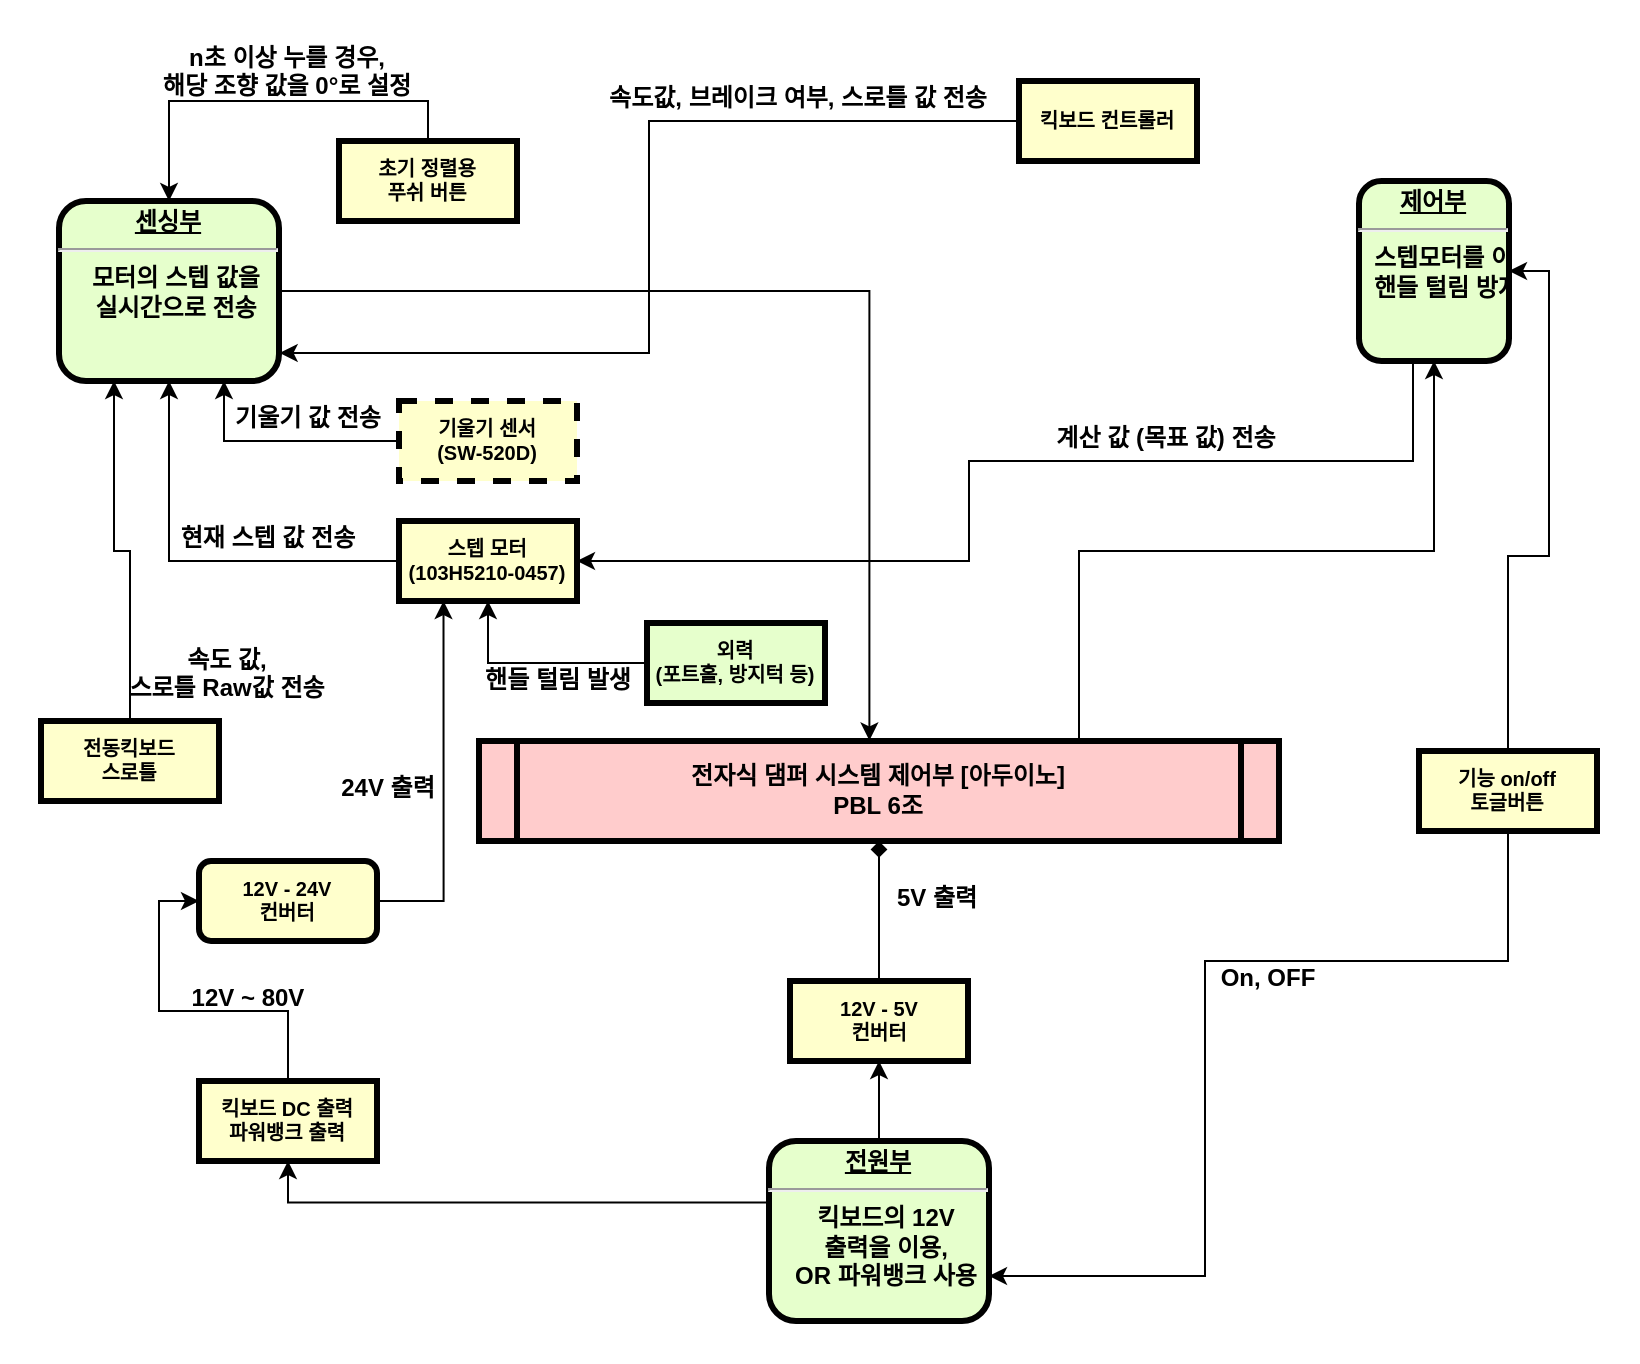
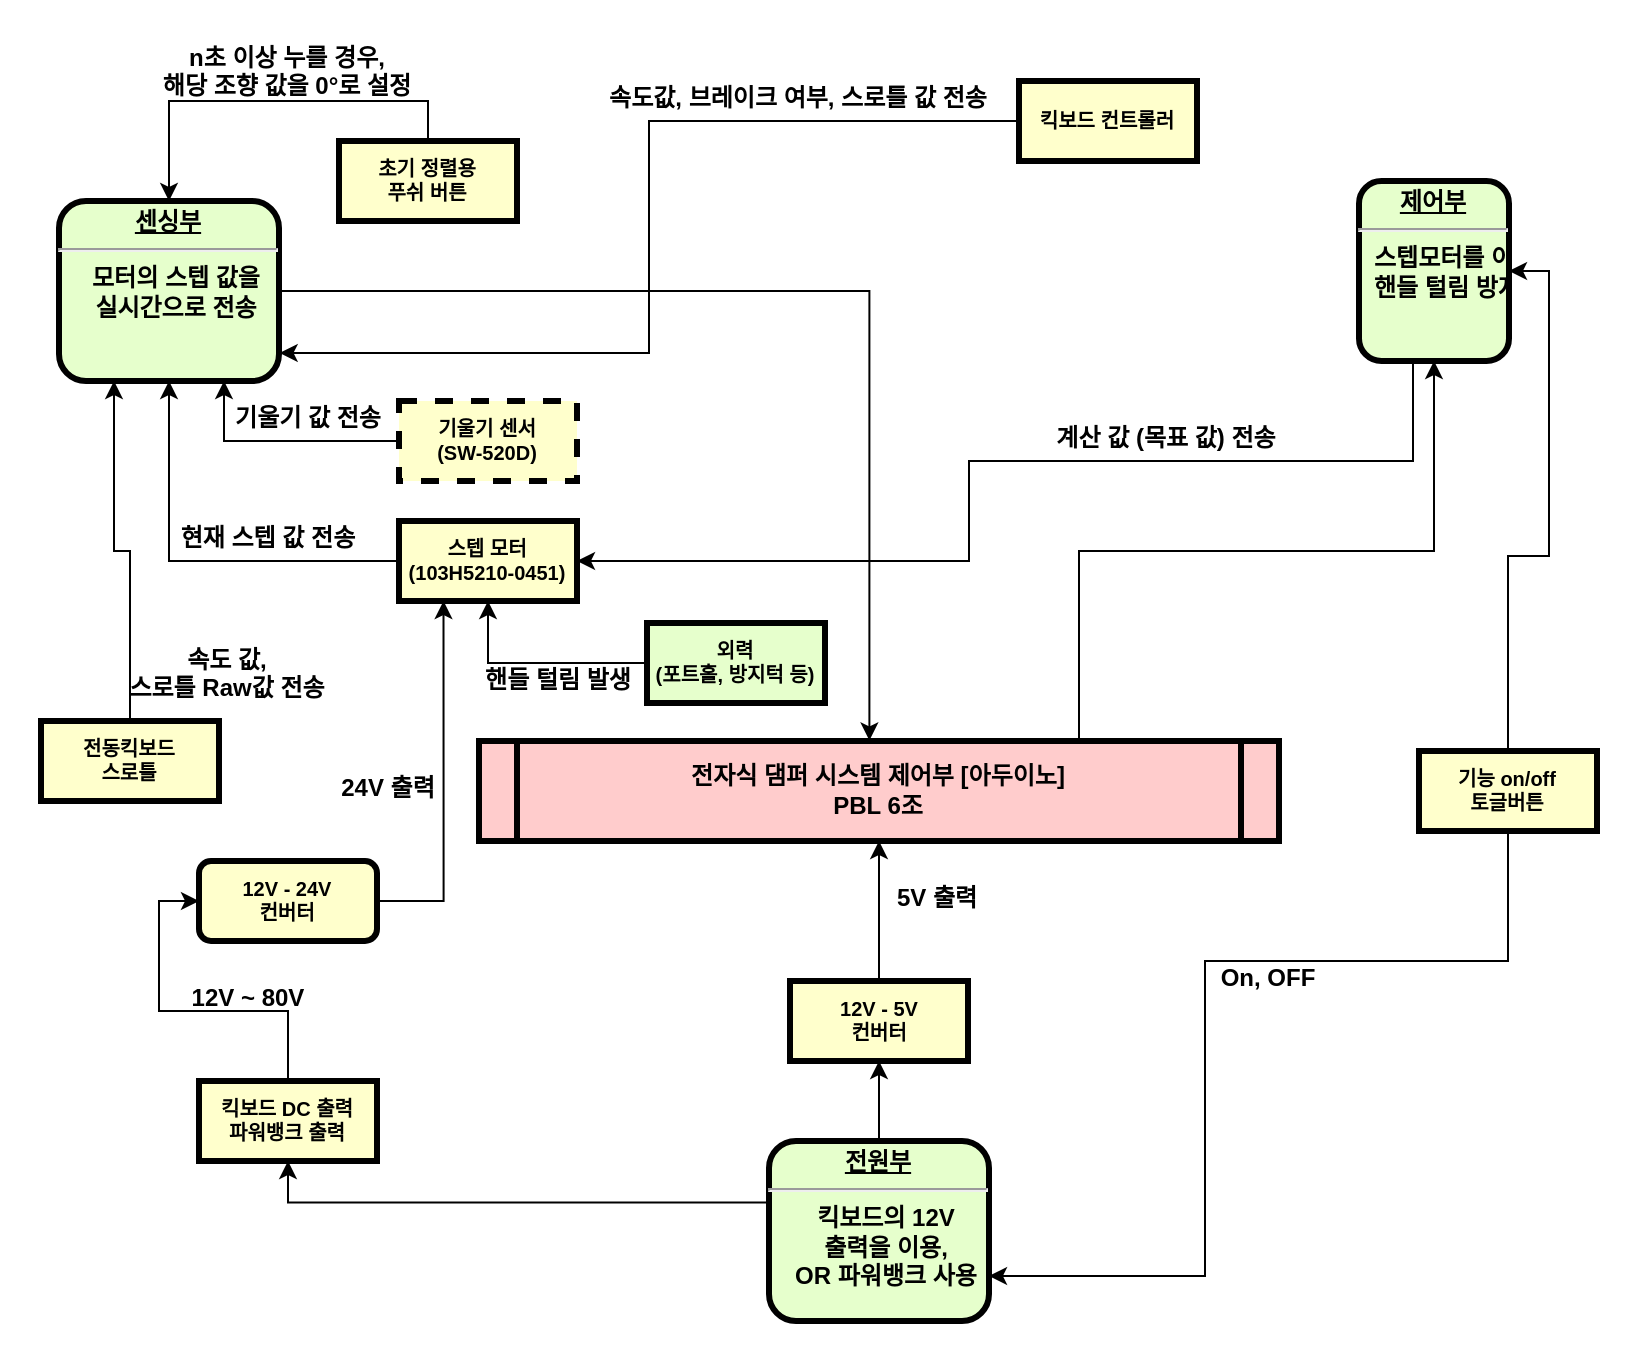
(488, 561) -> (488, 561)
(879, 857) -> (879, 856)
